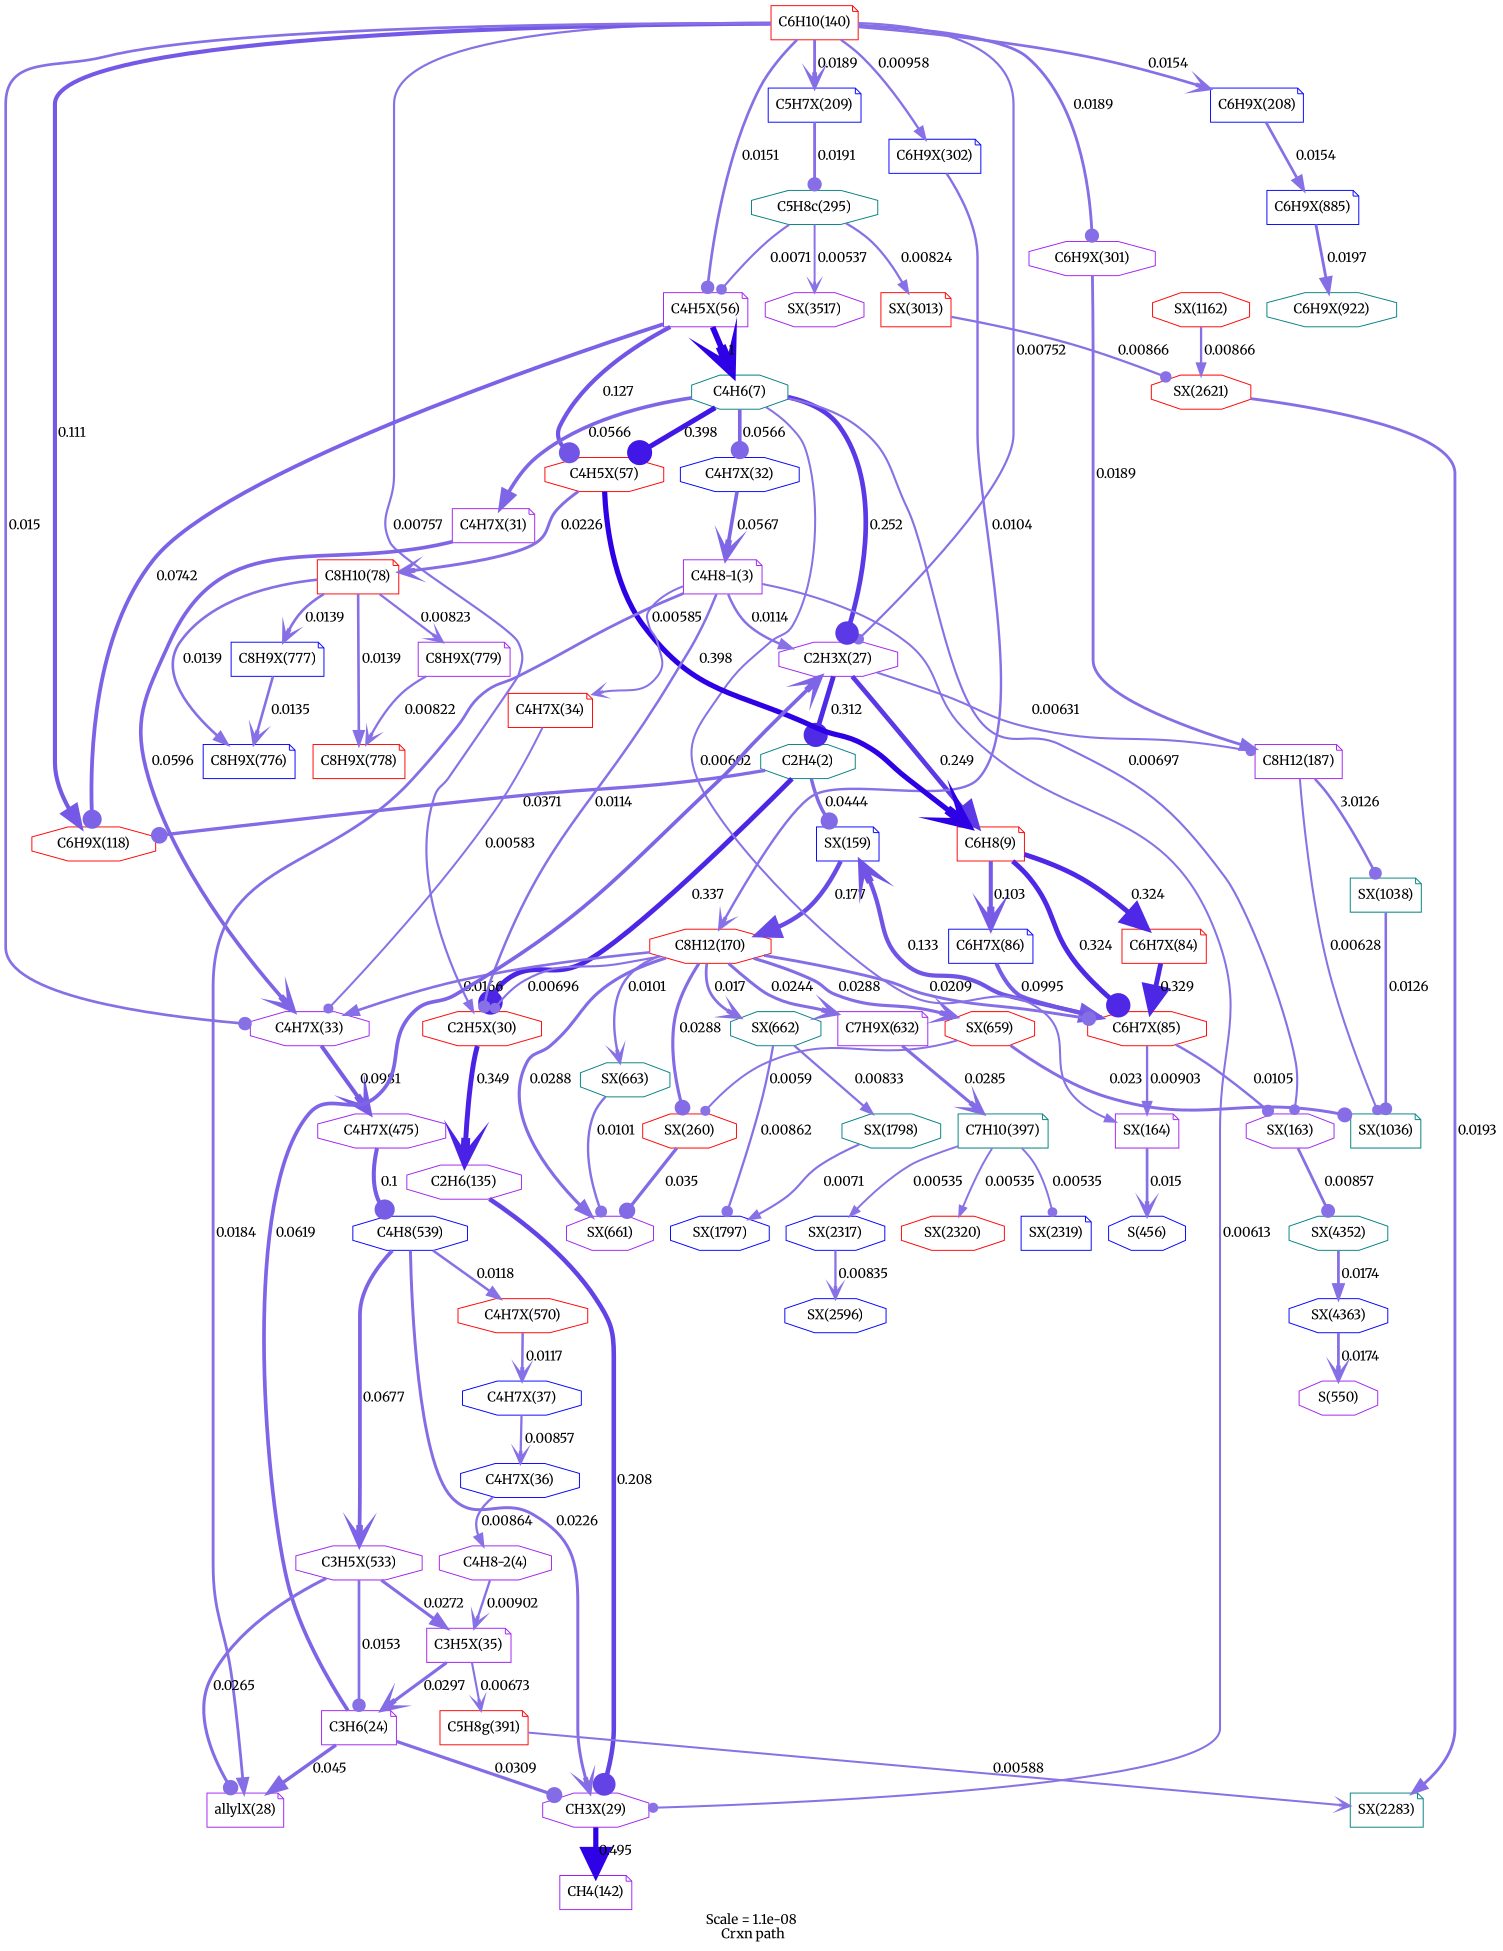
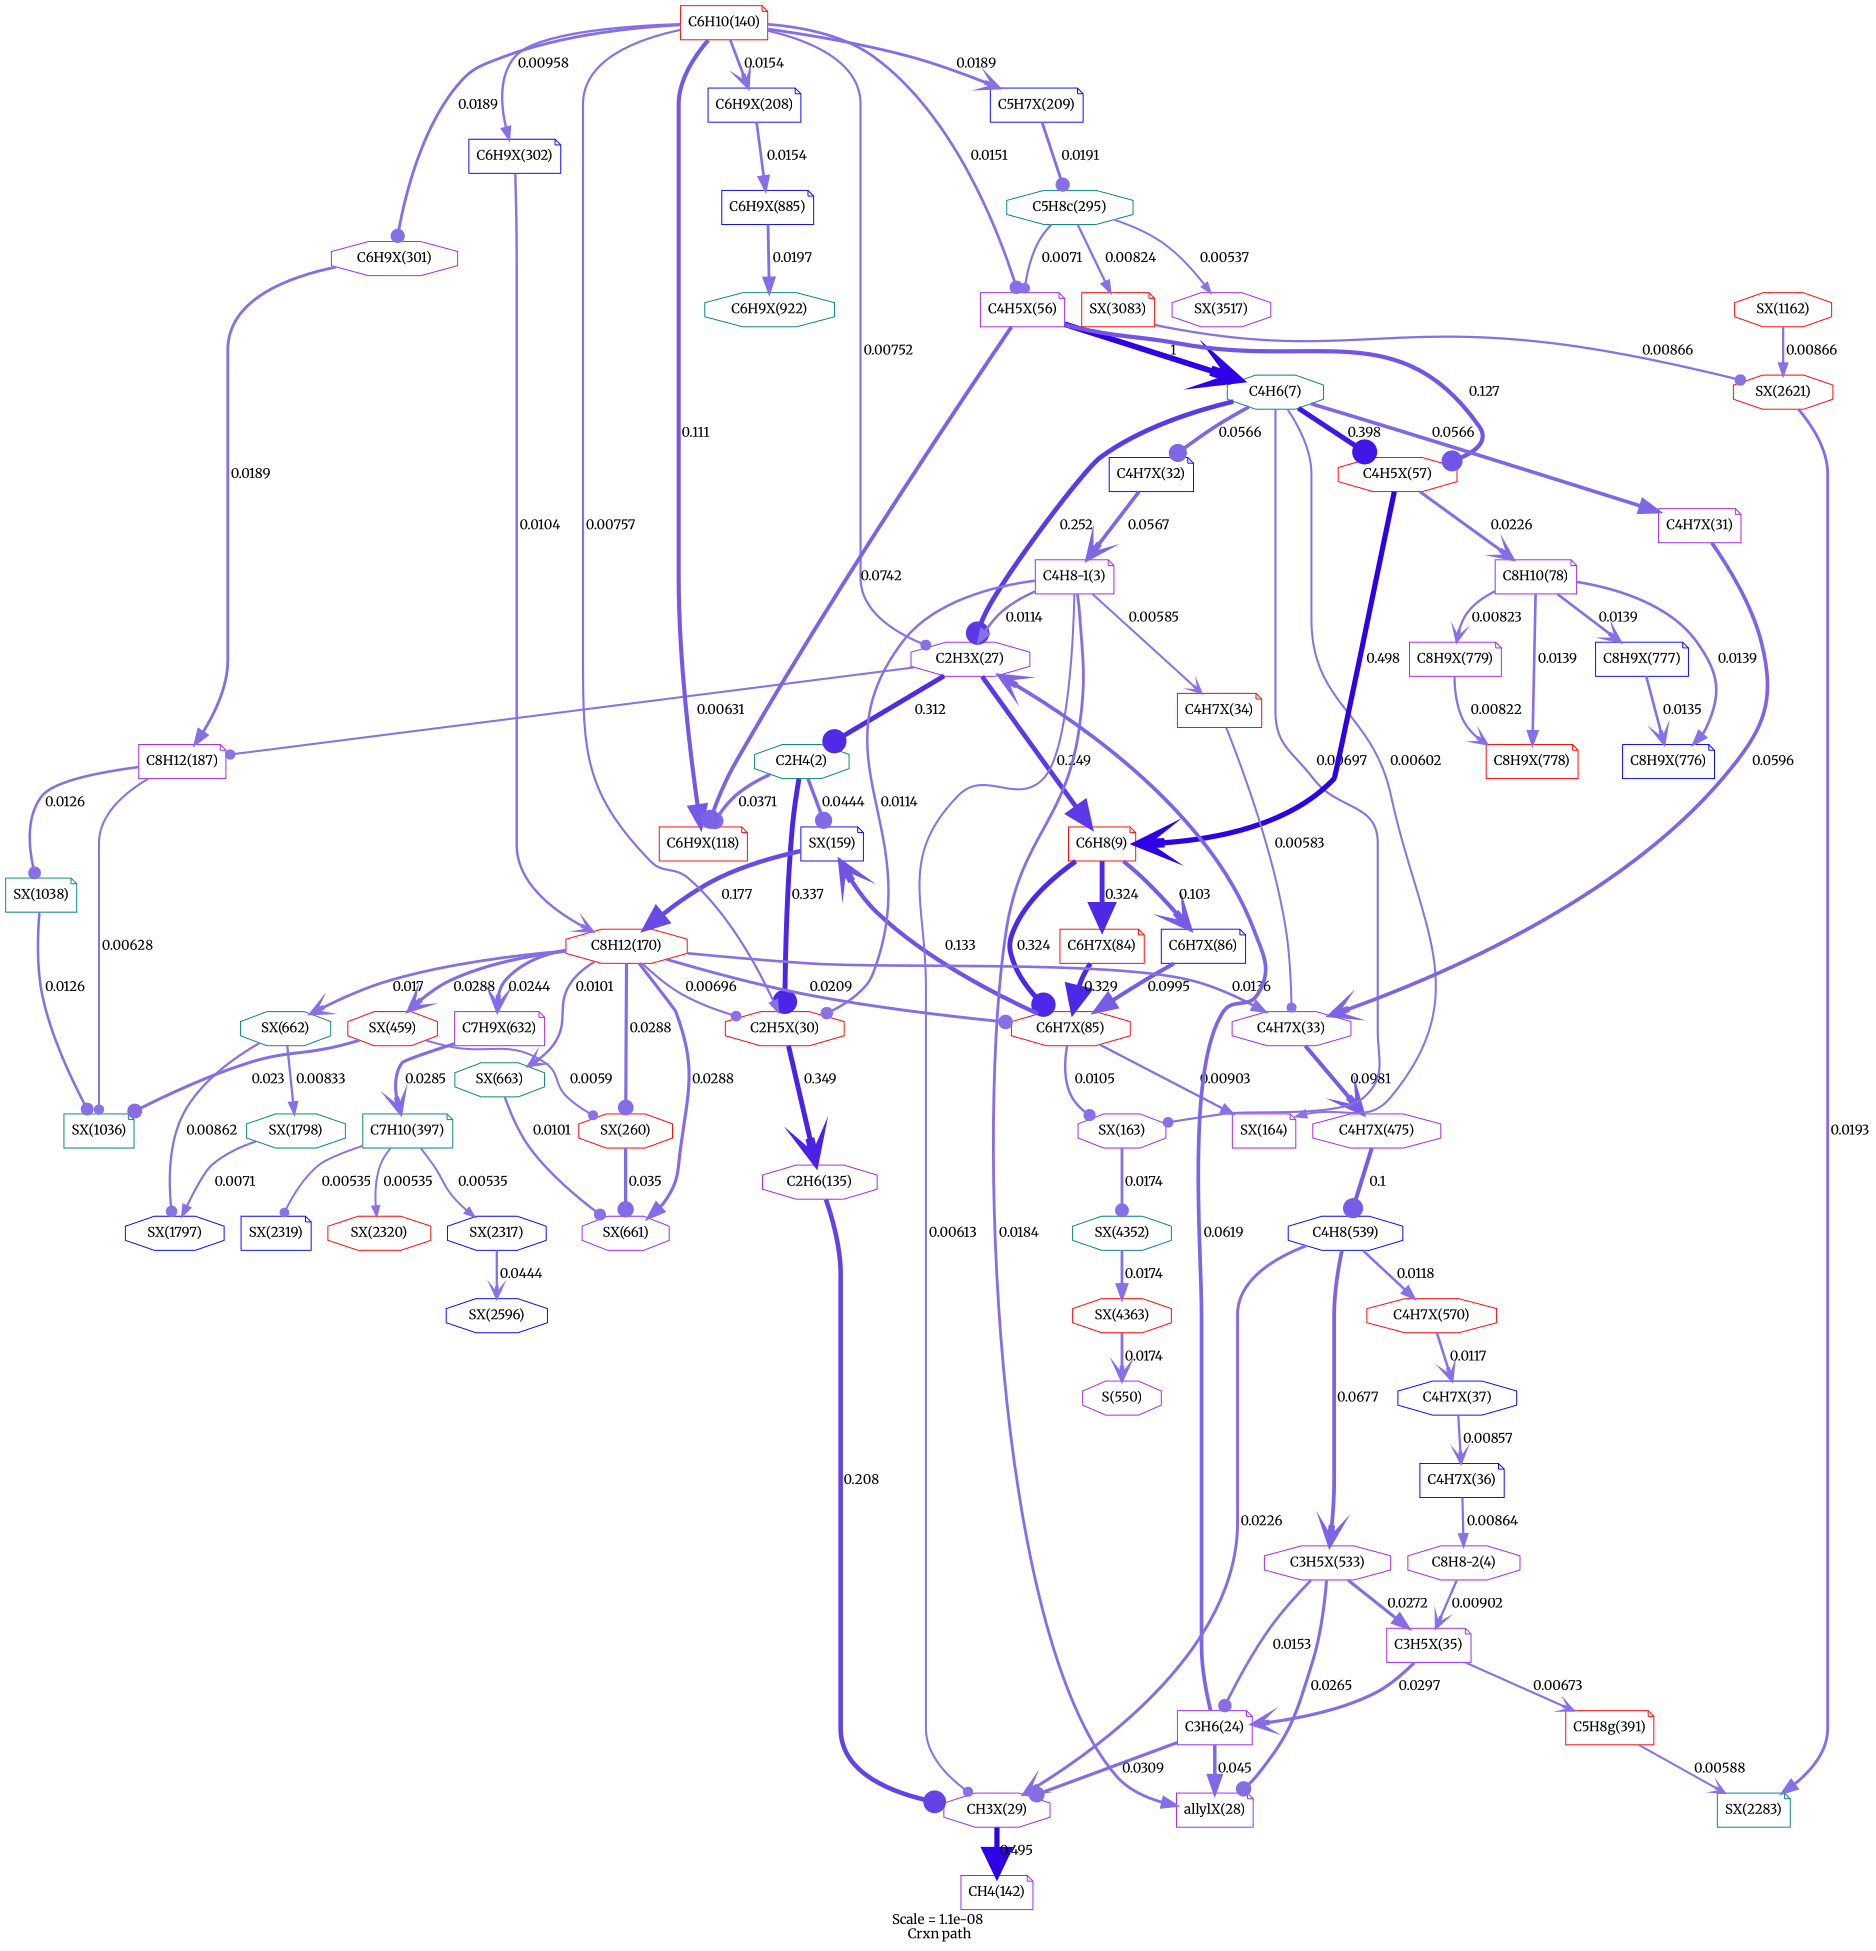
(815, 254) -> (1165, 244)
(6, 259) -> none
(916, 310) -> (1118, 310)
(740, 475) -> (1151, 475)
(358, 577) -> (1536, 577)
(715, 659) -> (1382, 659)
(1359, 803) -> (64, 803)
(94, 844) -> (703, 844)
(482, 987) -> (1250, 987)
(990, 1029) -> (393, 1029)
(1348, 1182) -> (1142, 1182)
(1147, 1233) -> none
(862, 1274) -> (520, 1274)
(1338, 1316) -> (1122, 1316)
(520, 1481) -> (1462, 1481)
(495, 1563) -> (1464, 1563)
